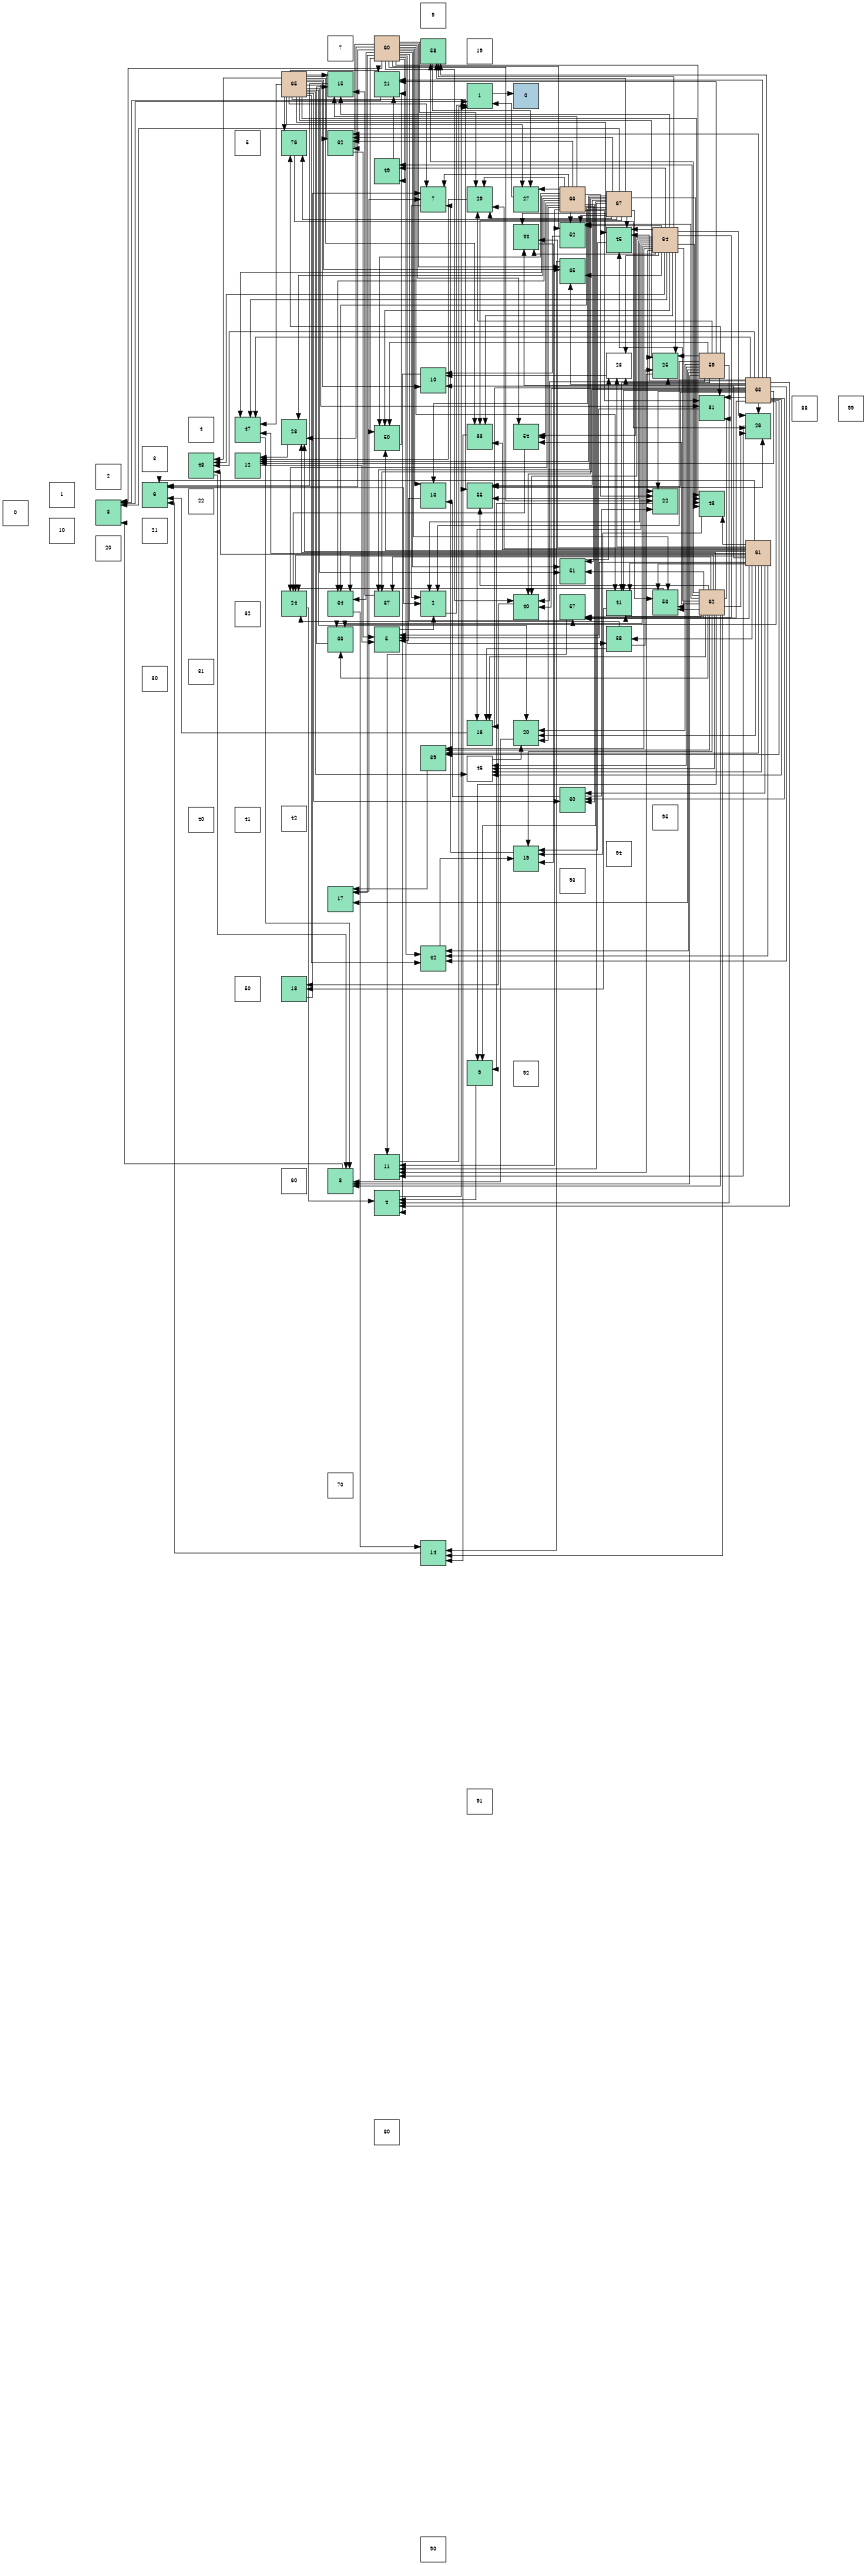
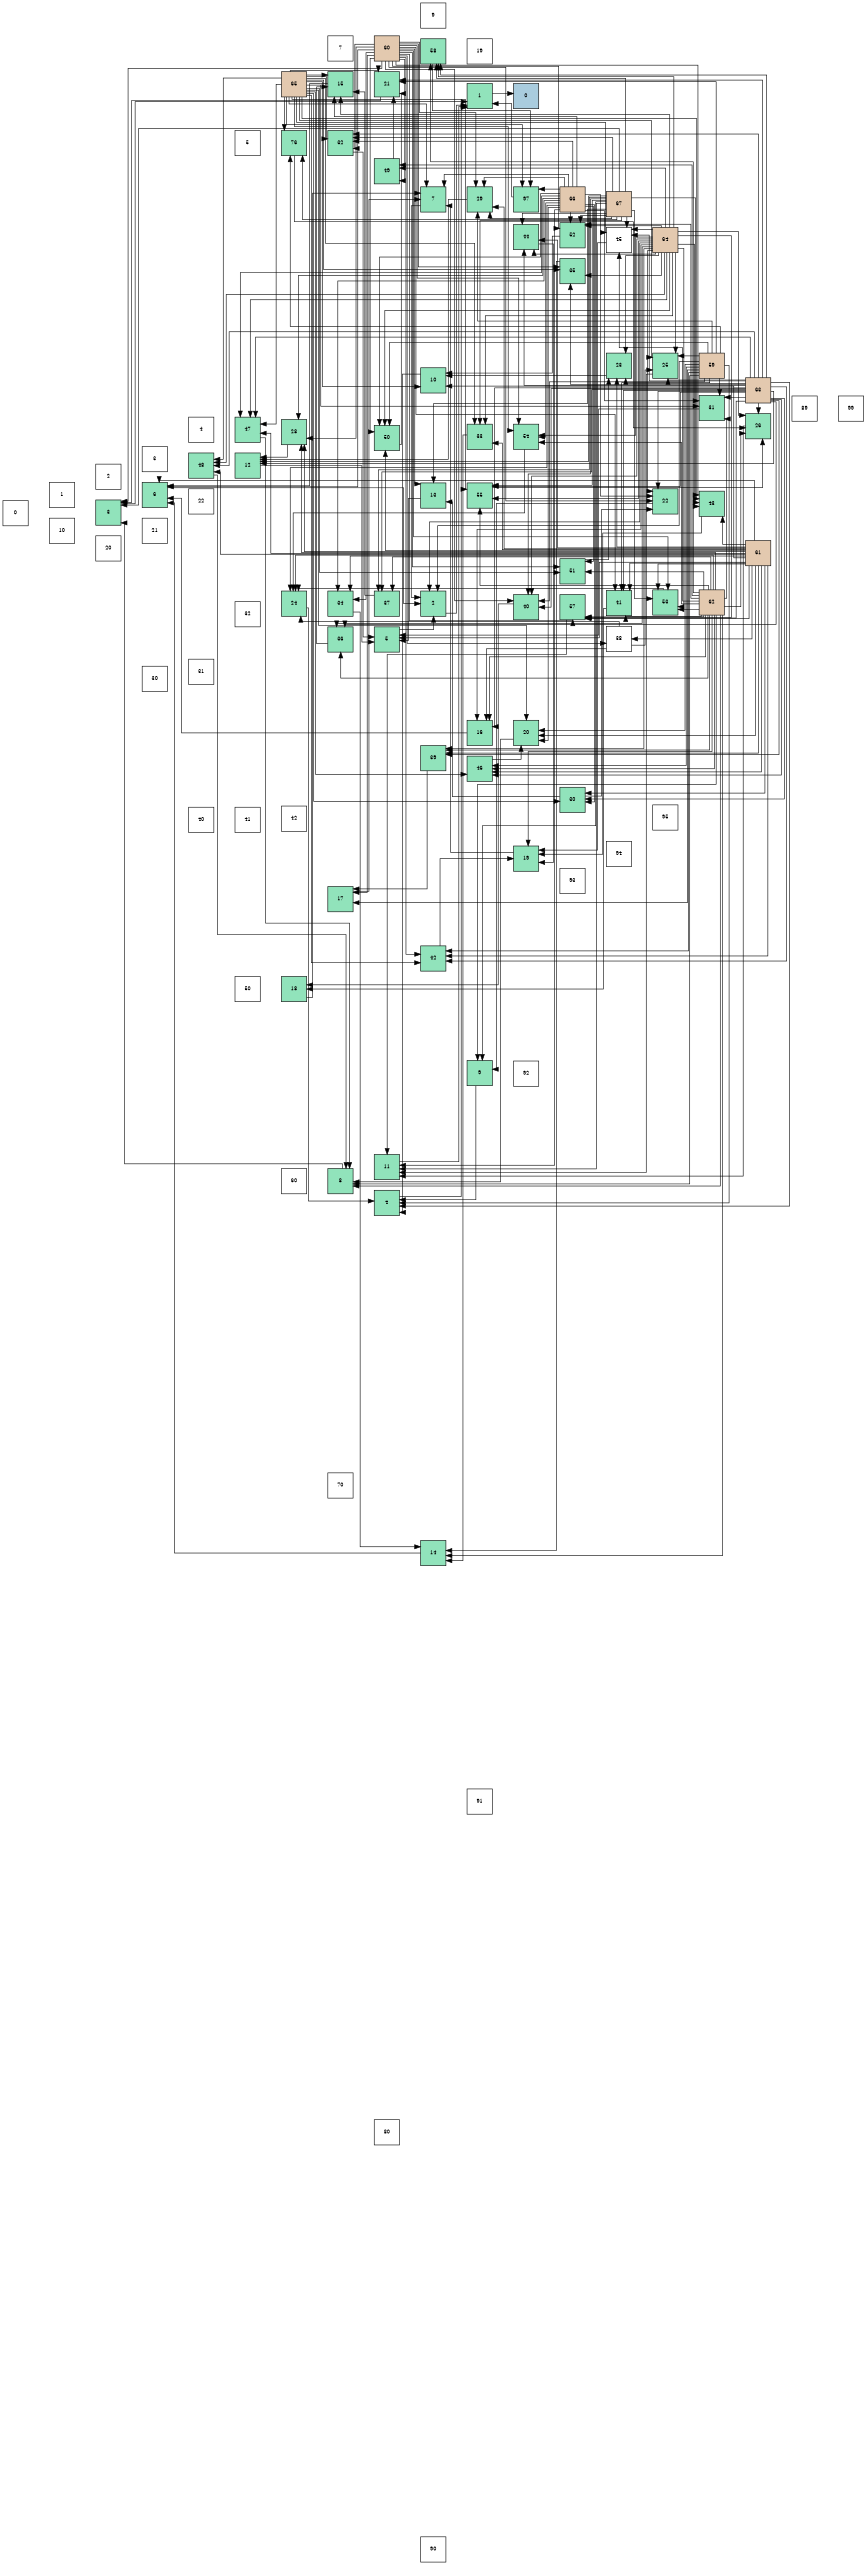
none -> (508, 157)
(526, 199) -> (526, 199)
(619, 240) -> (619, 240)
(350, 305) -> none
(619, 366) -> (619, 366)
(805, 409) -> (805, 409)
(619, 639) -> (619, 639)
(480, 769) -> (480, 769)
